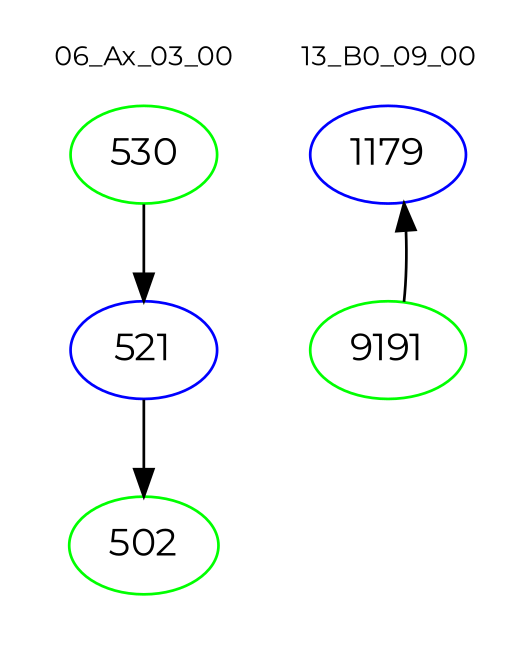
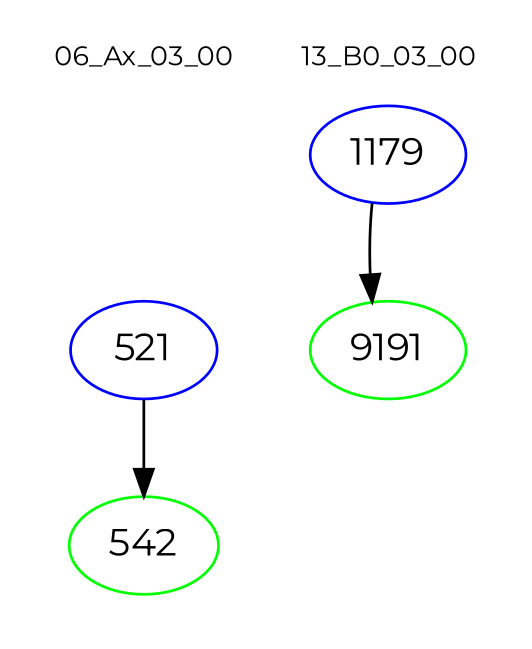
(389, 58) -> (389, 58)
(144, 155) -> none
(406, 266) -> (370, 239)
(144, 545) -> (144, 545)
